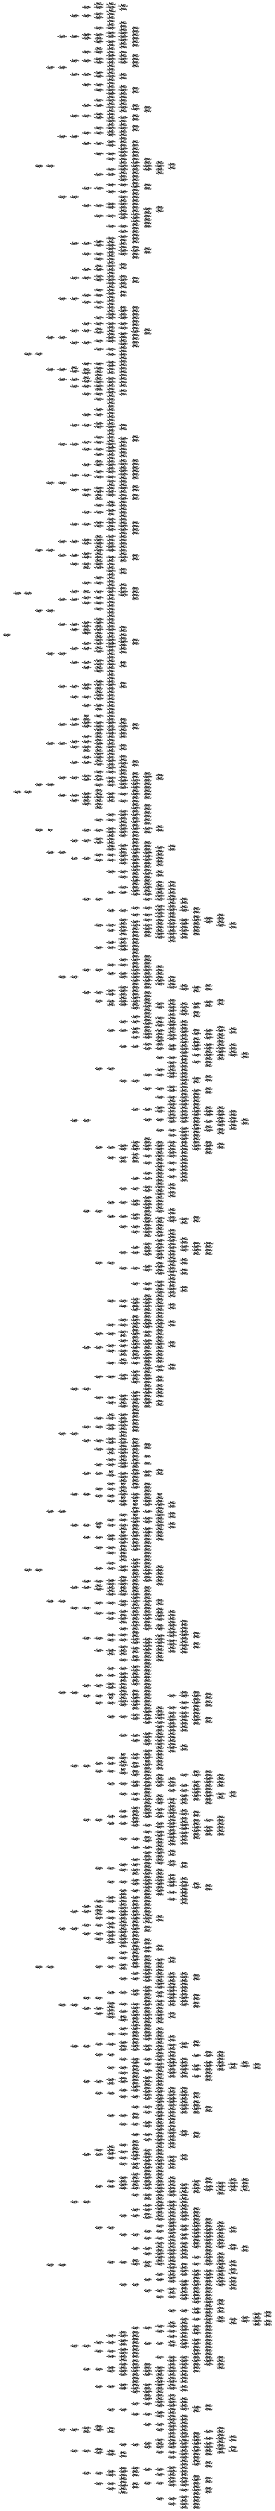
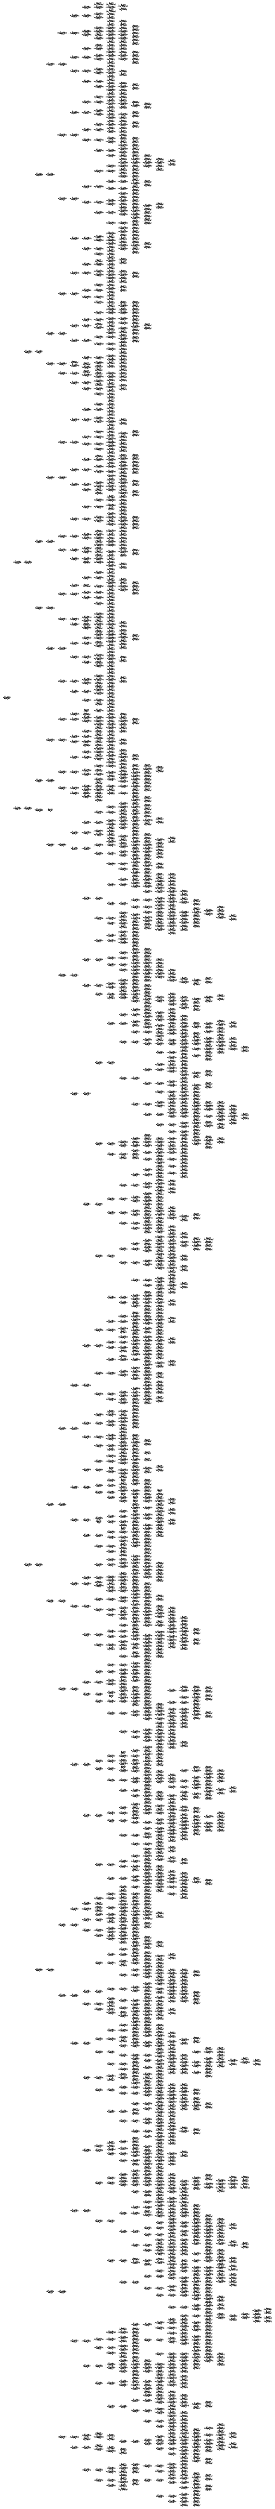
none -> (160, 1204)
